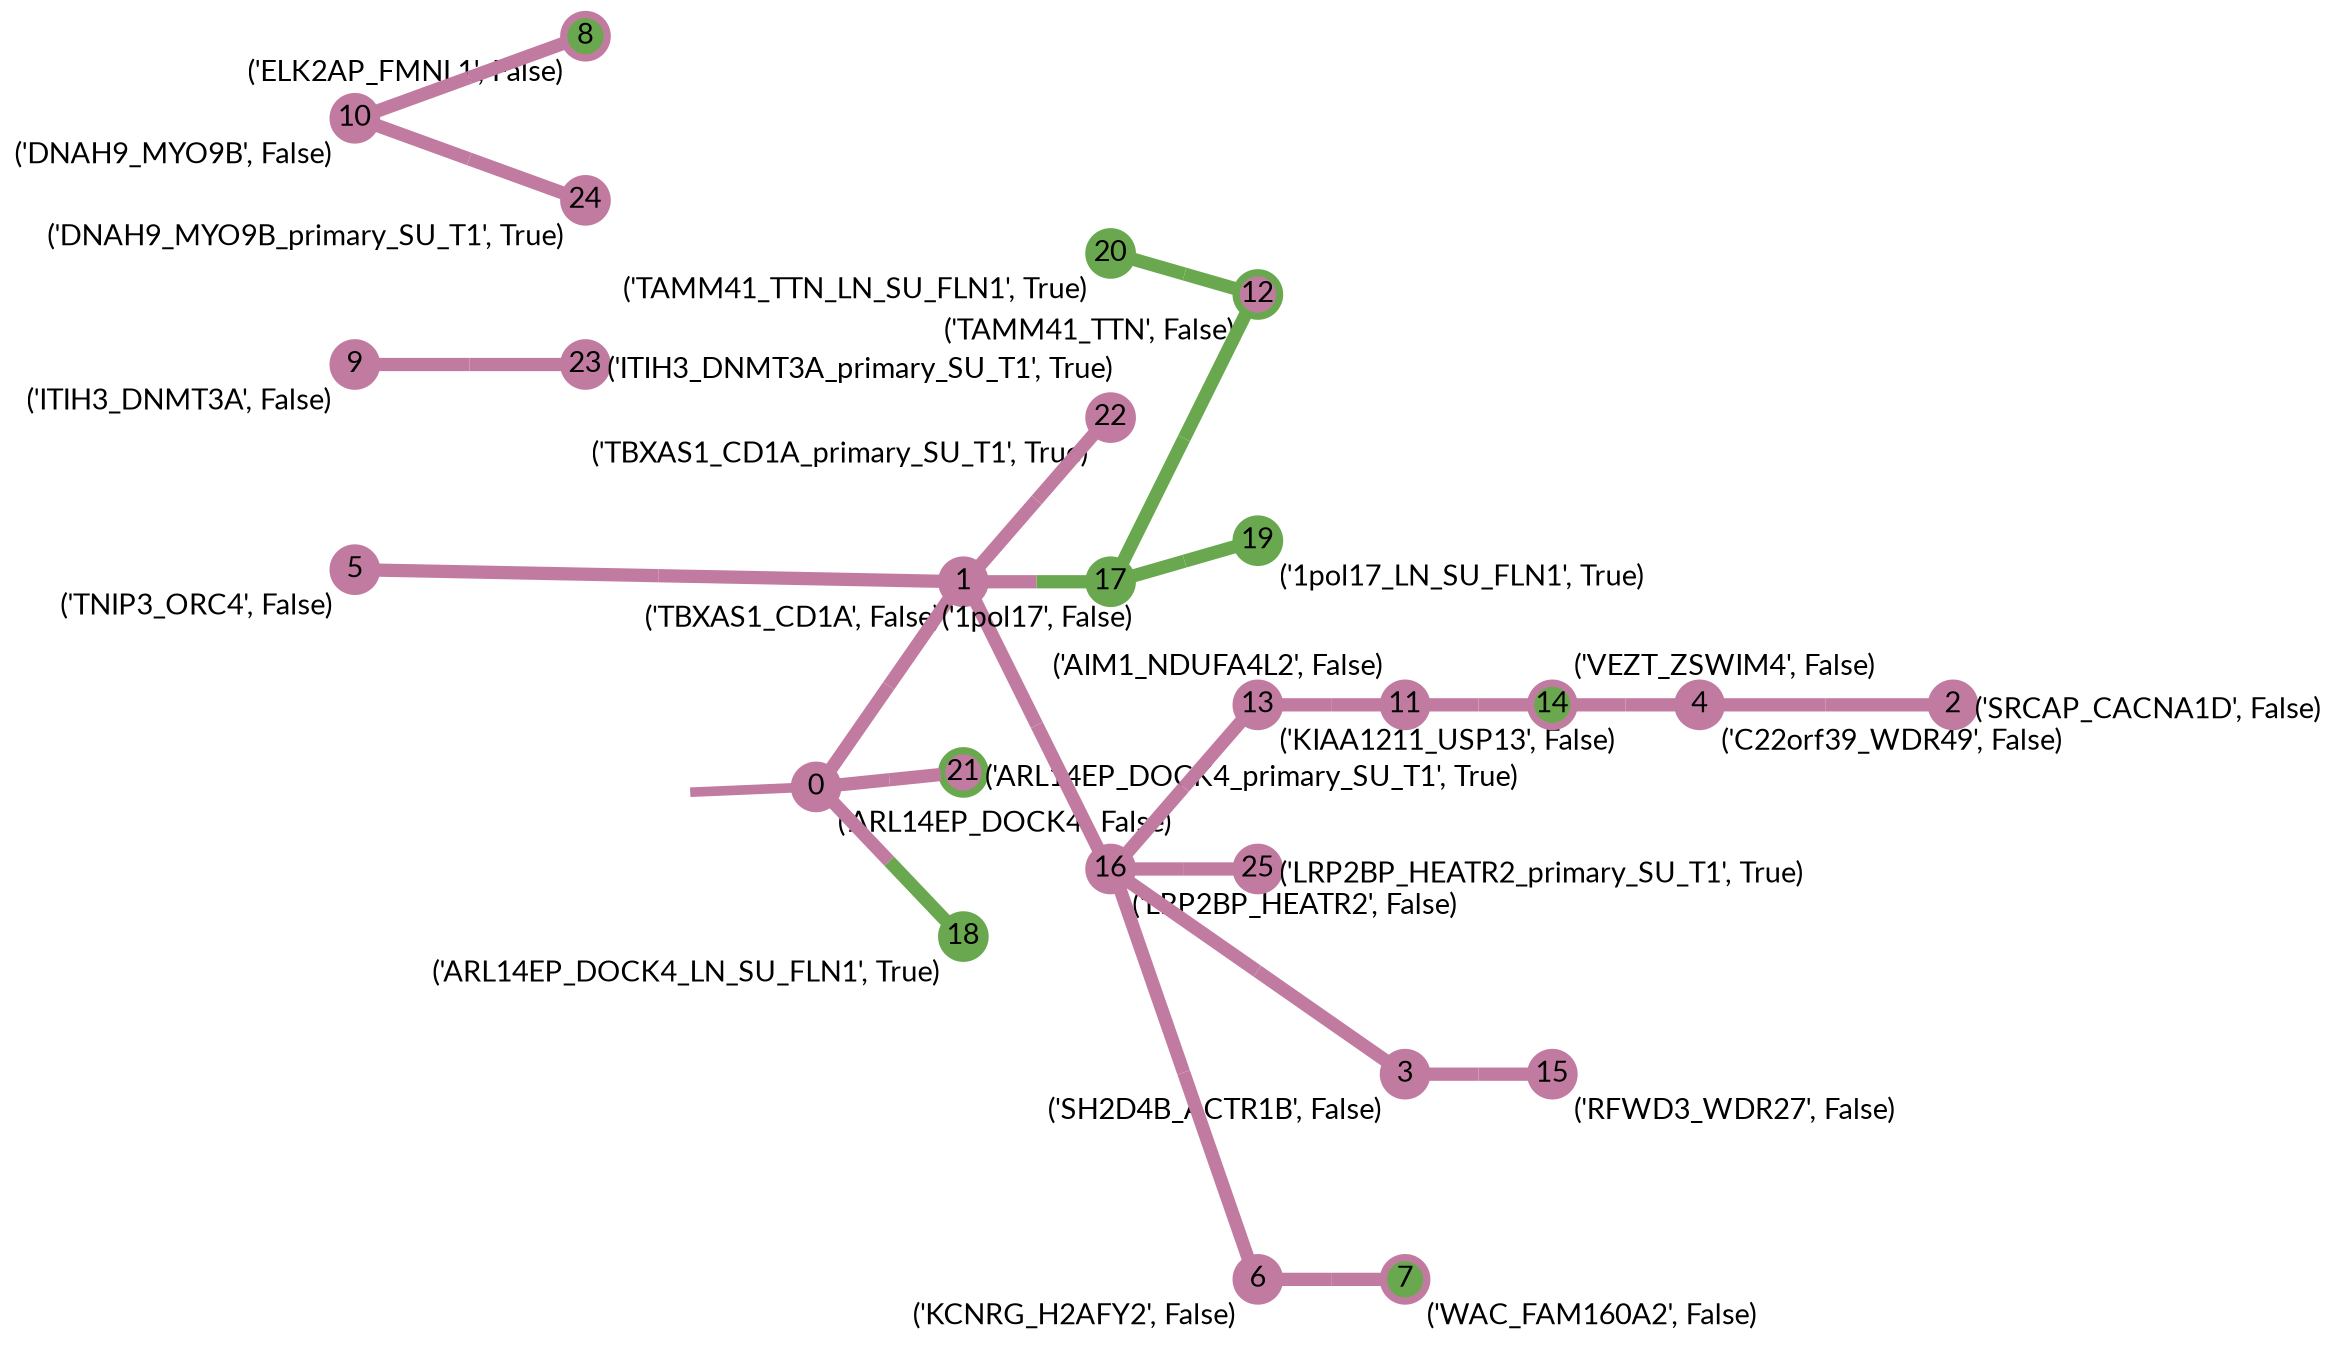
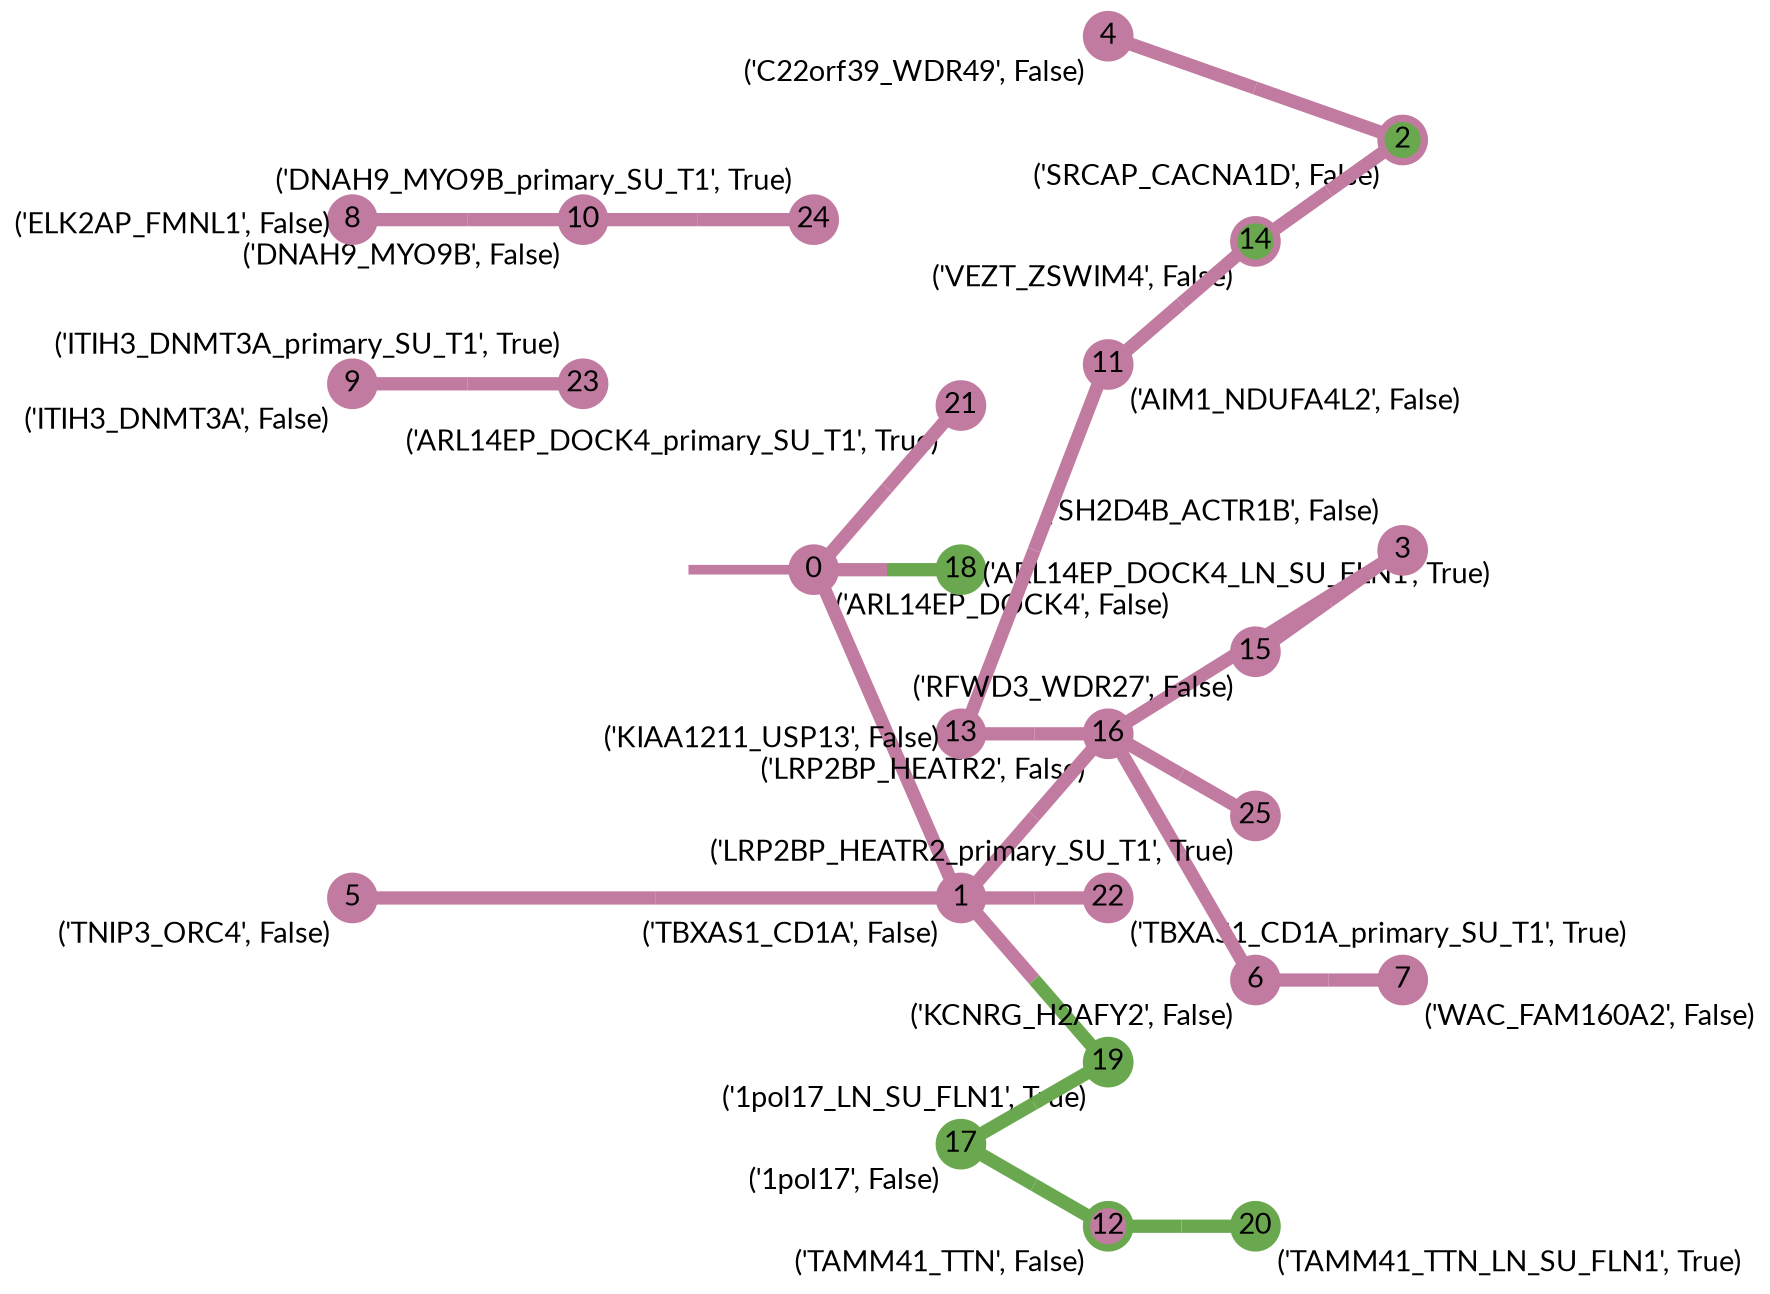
(585, 36) -> (352, 220)
(470, 77) -> (467, 220)
(1184, 274) -> (1182, 1226)
(1037, 582) -> (1034, 980)
(1626, 705) -> (1329, 191)
(1953, 705) -> (1403, 140)
(963, 772) -> (961, 406)
(1184, 787) -> (1034, 734)
(1478, 1074) -> (1329, 601)
(1405, 1279) -> (1403, 980)
